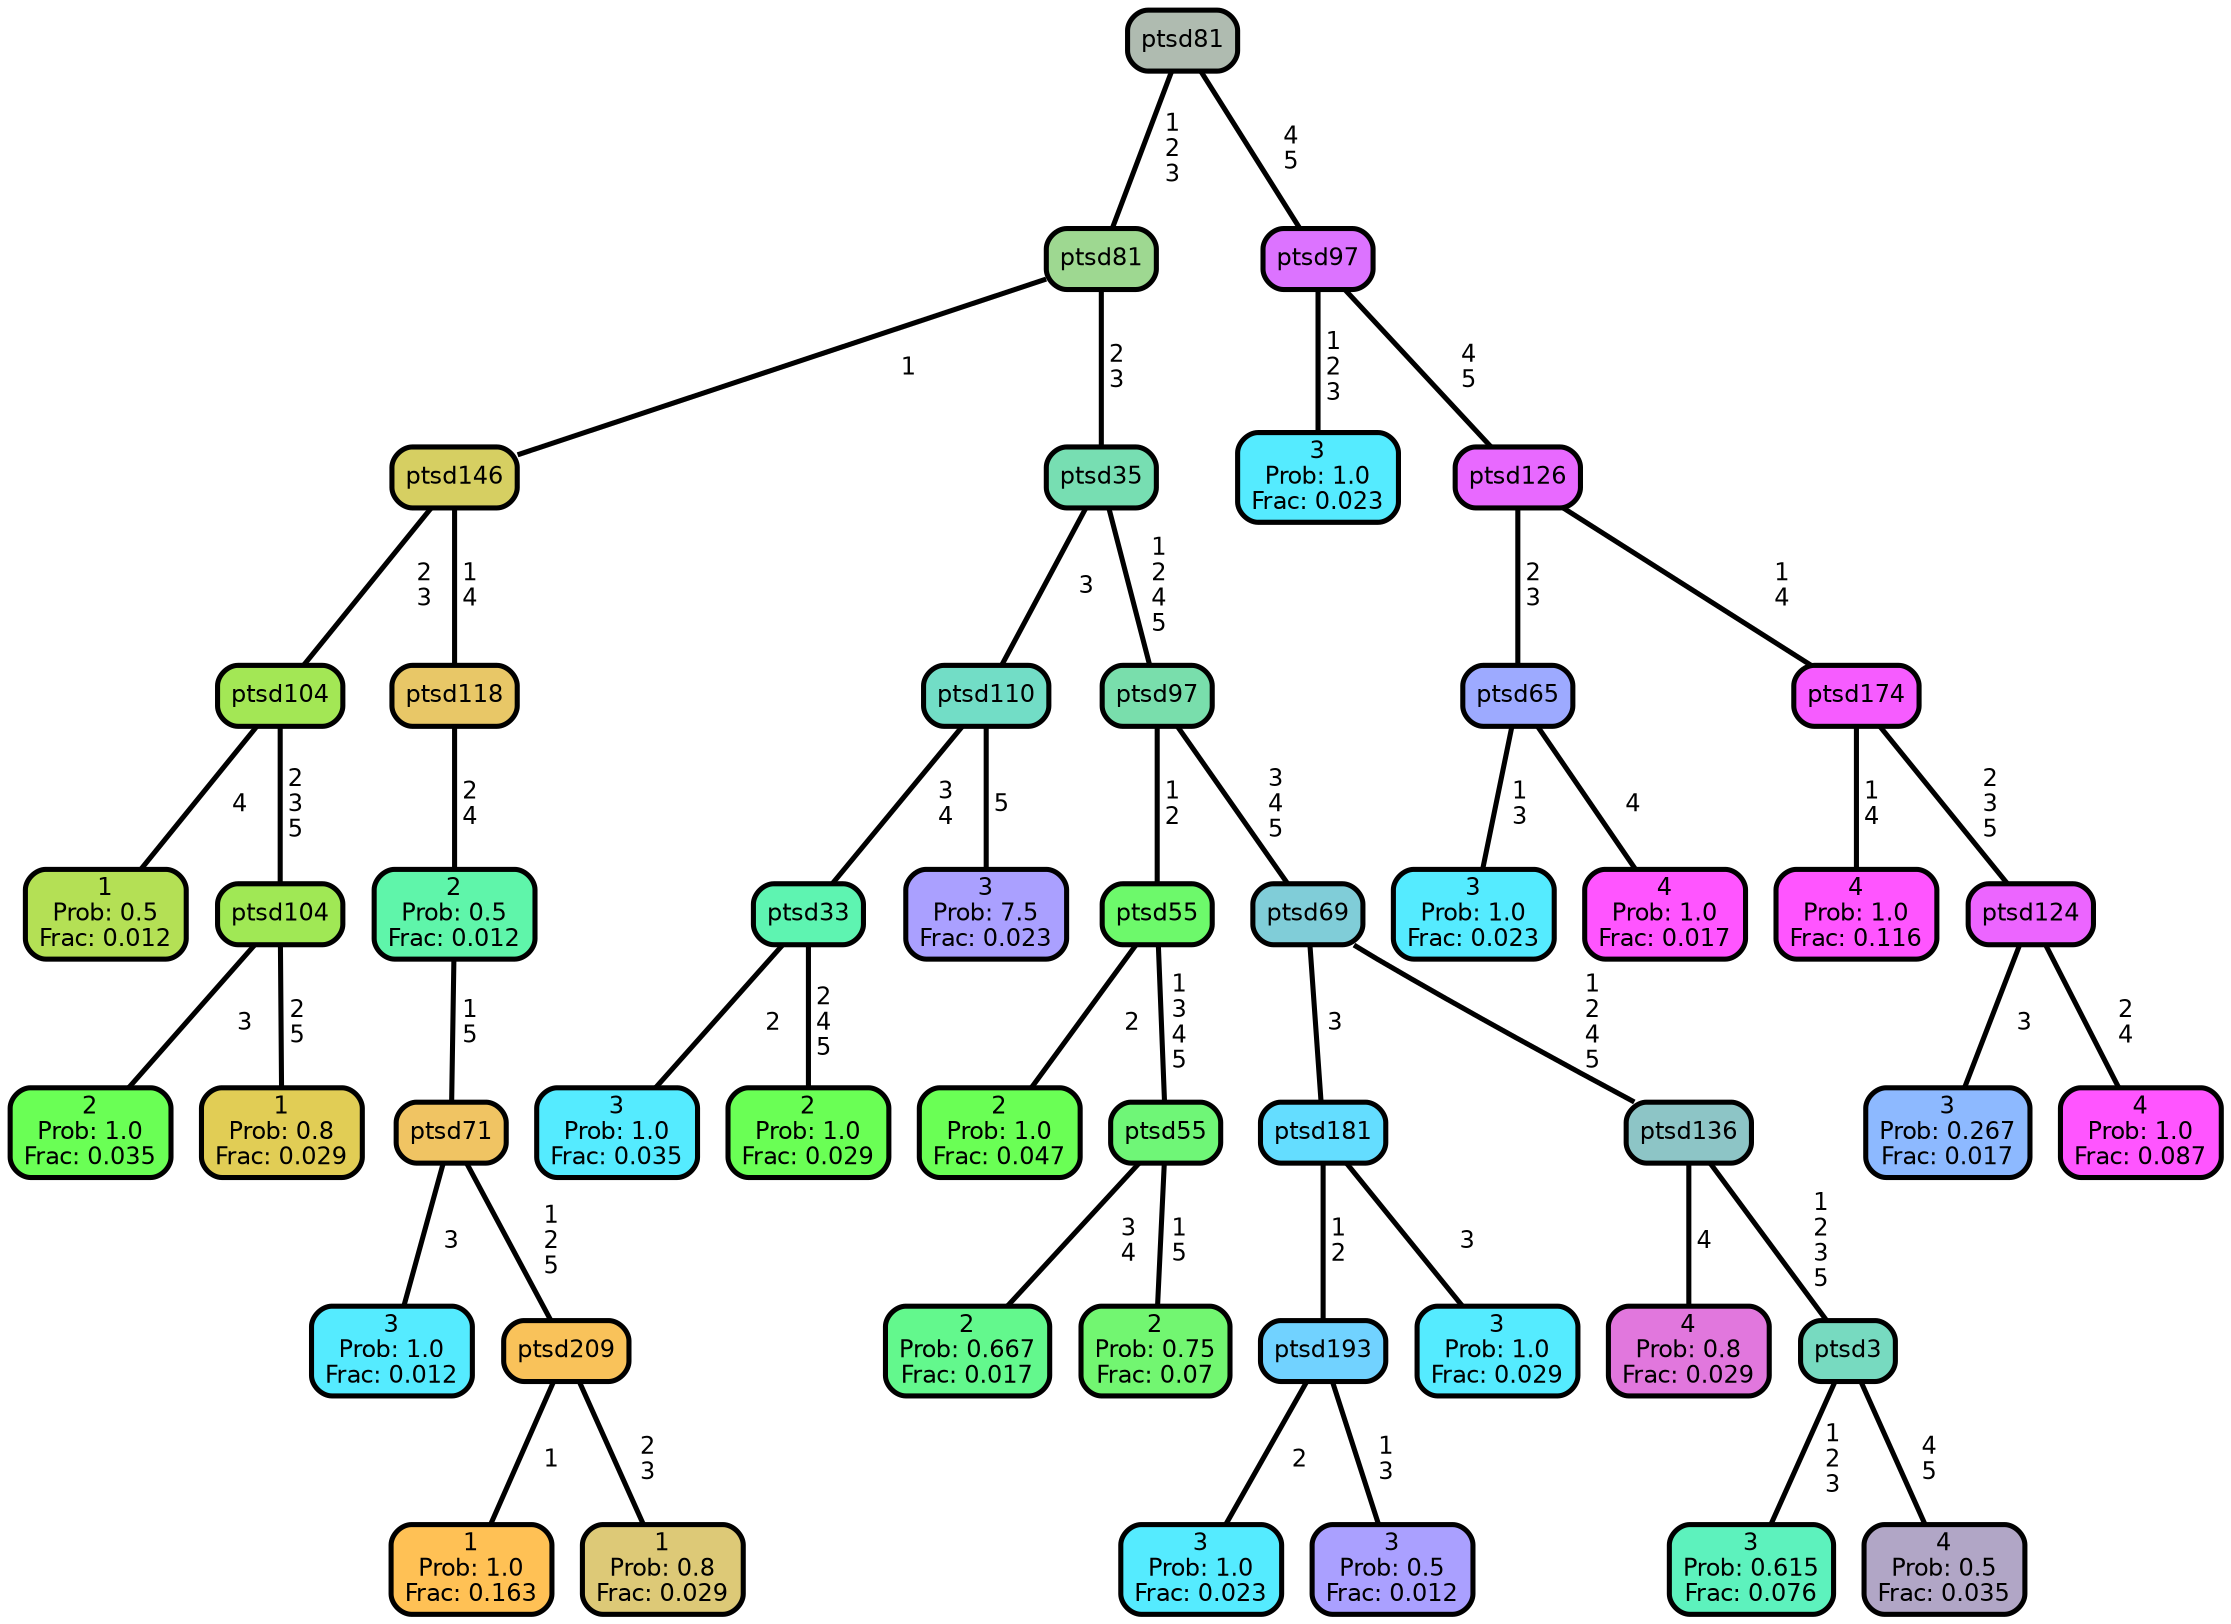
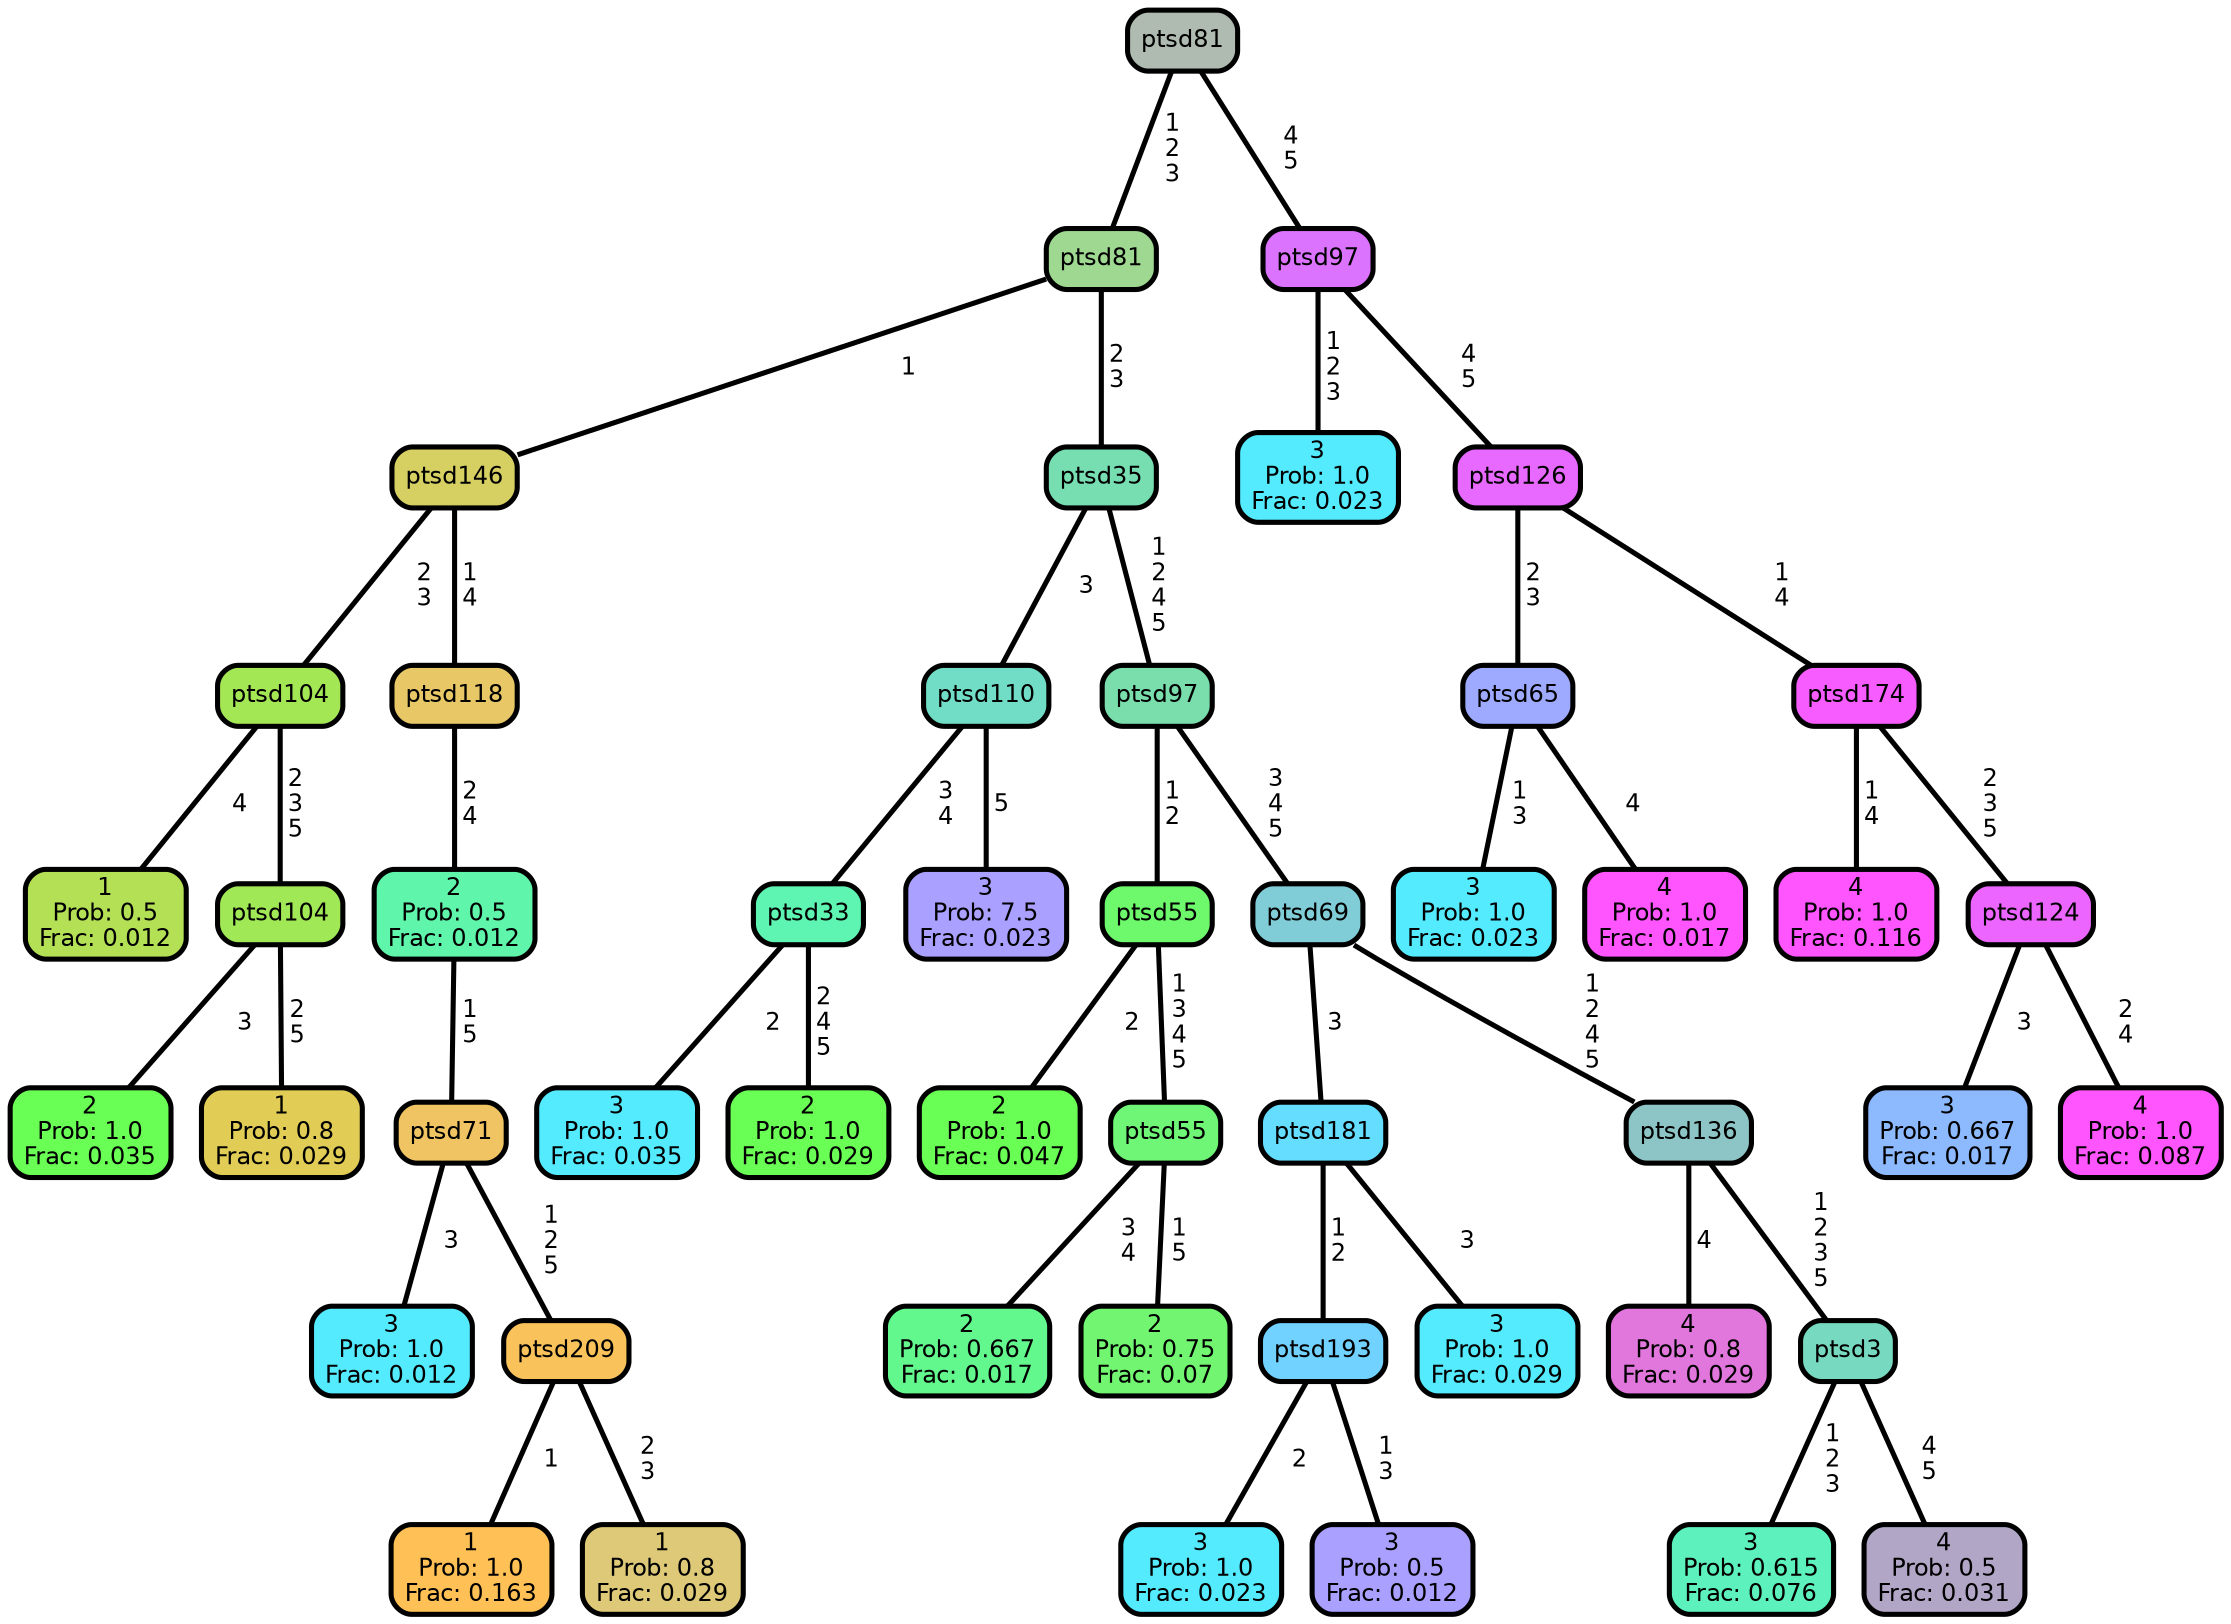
(1948, 1133) -> (1948, 1133)
(1944, 1569) -> (1944, 1569)
